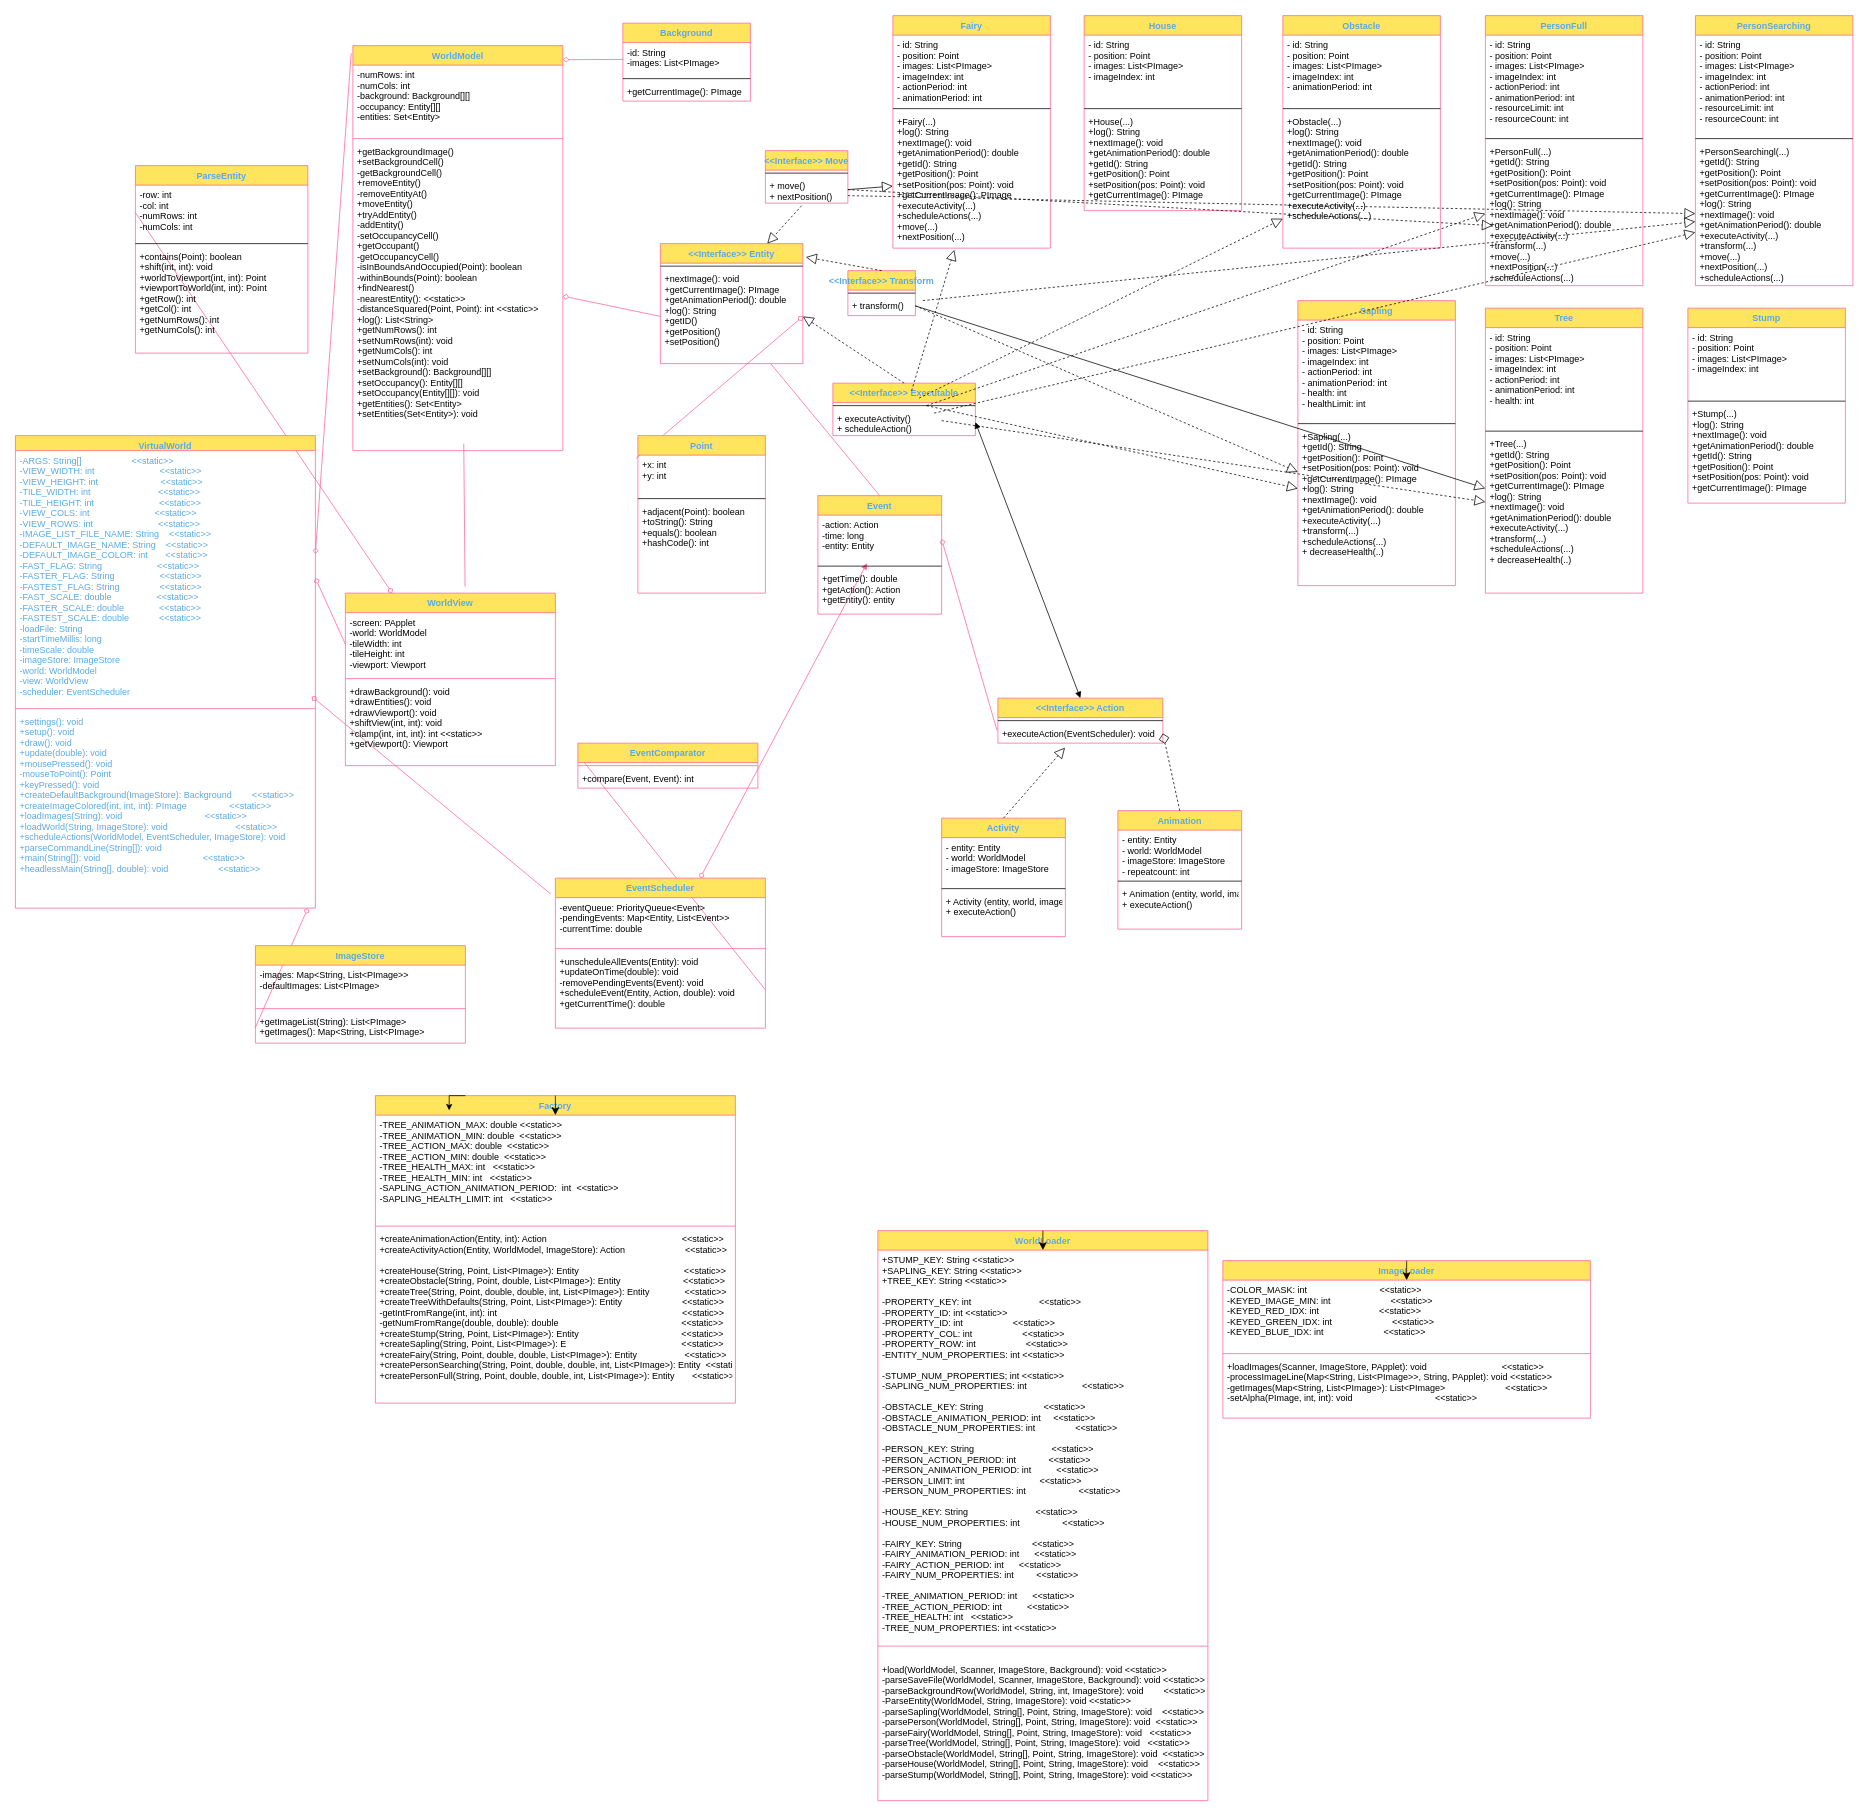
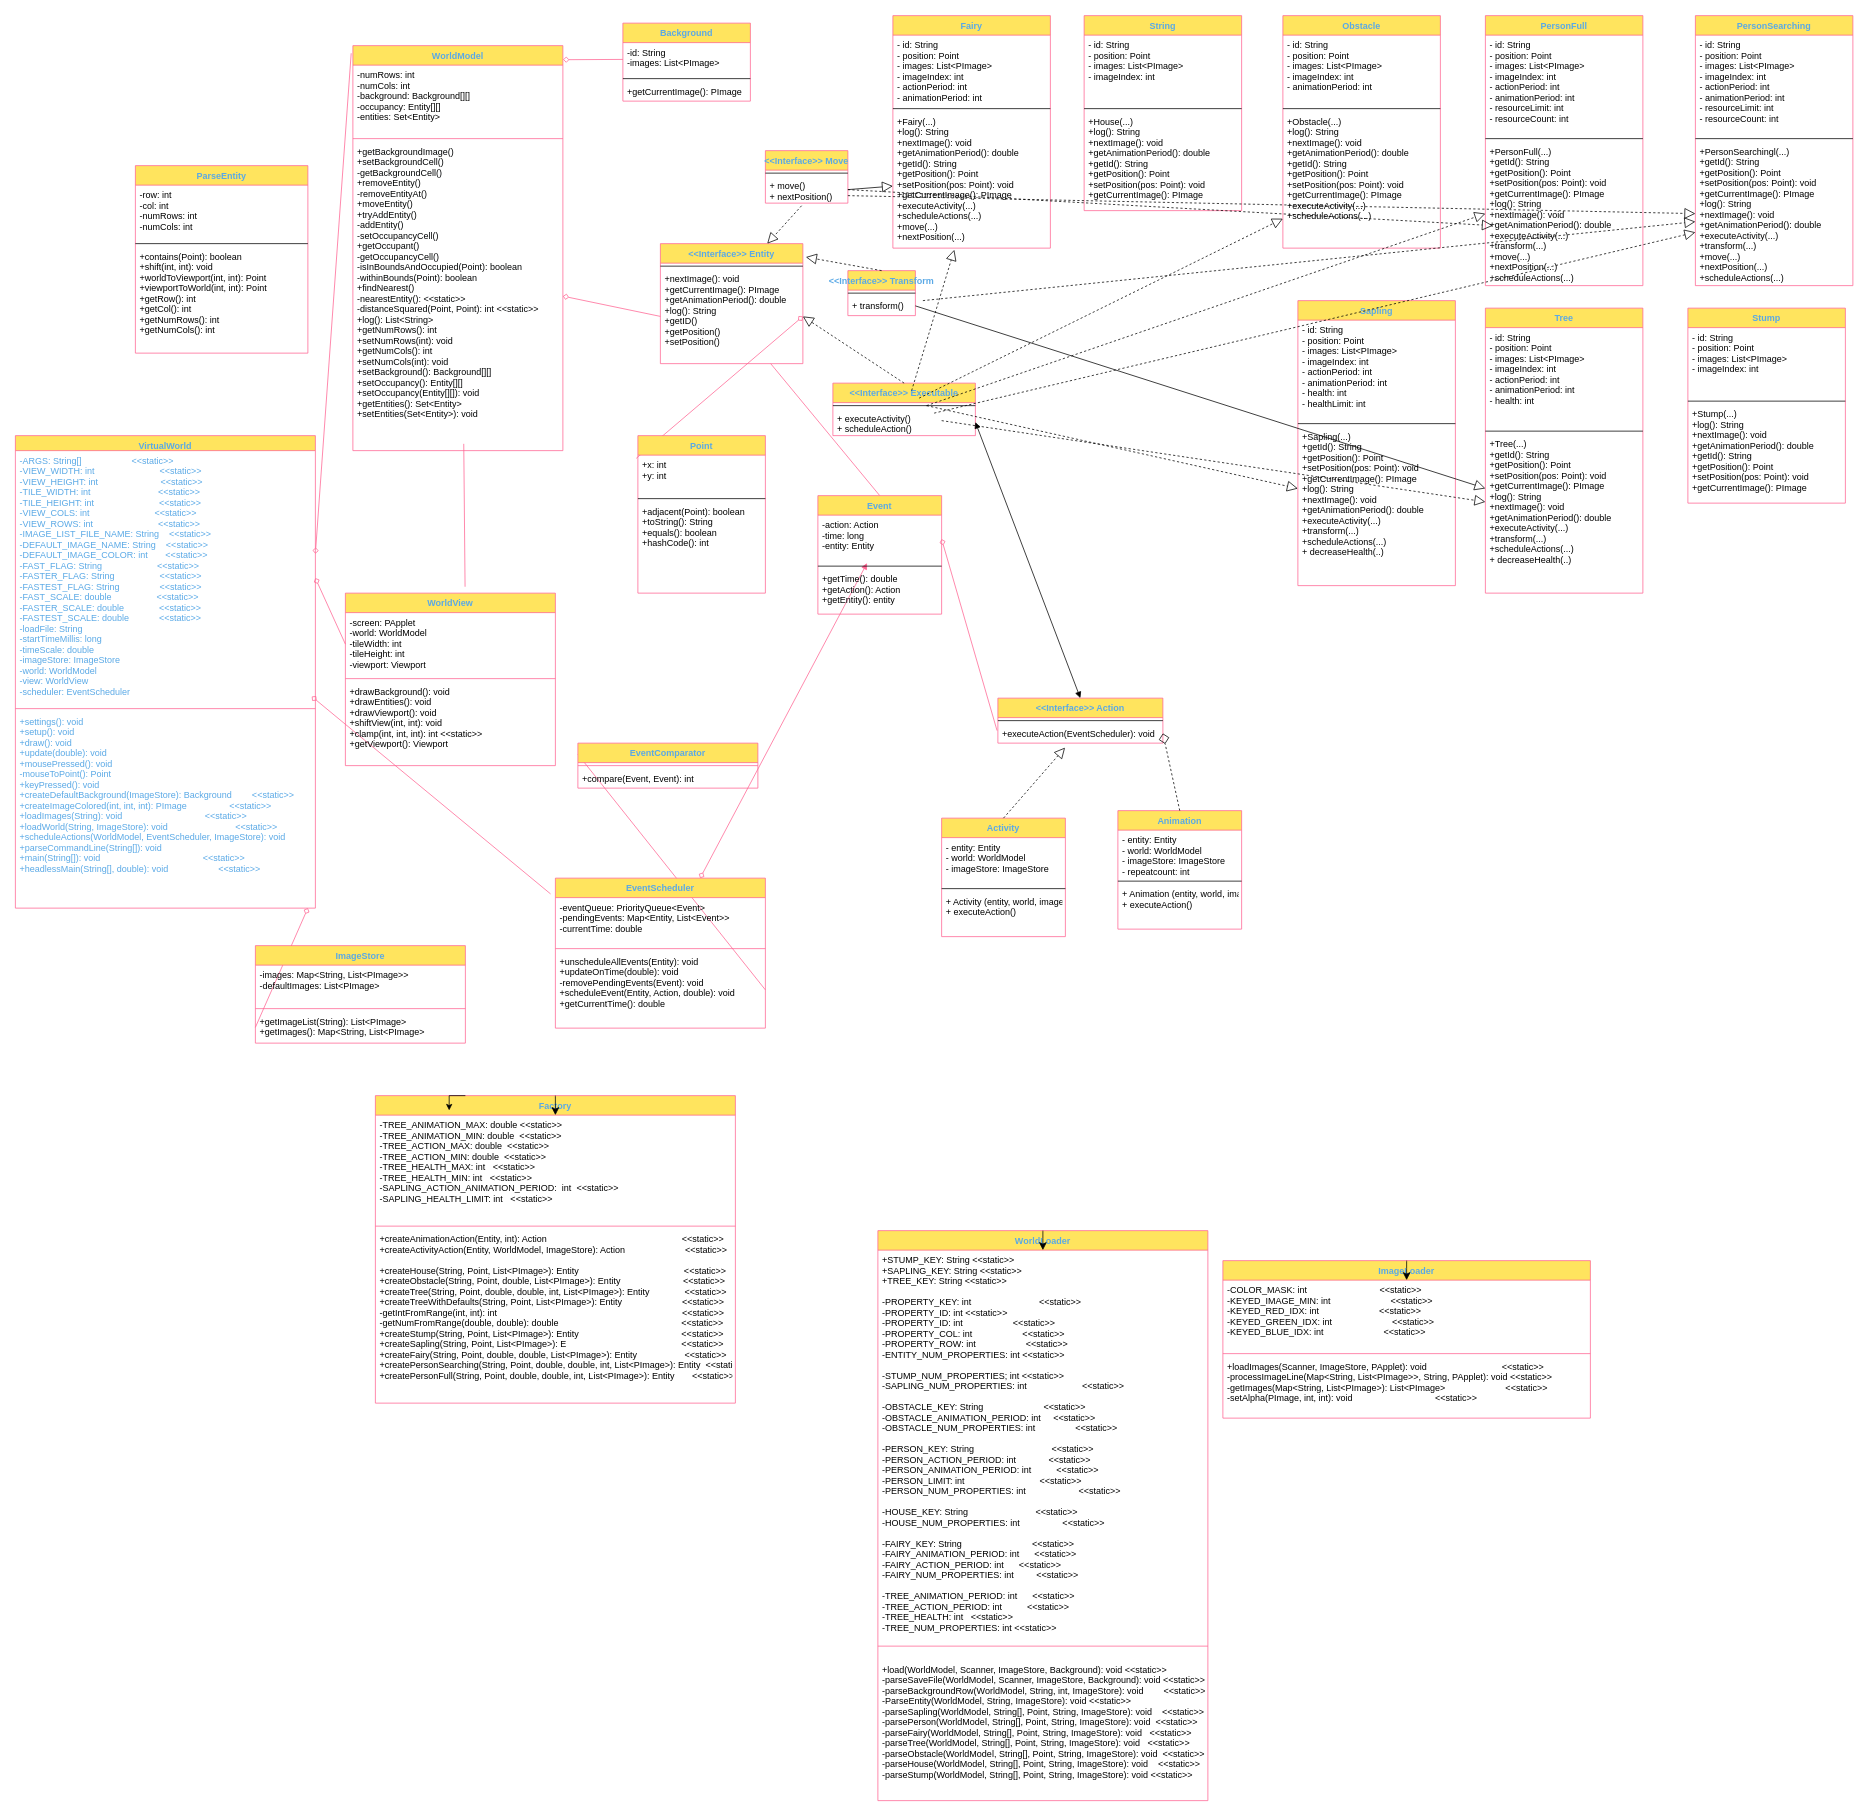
(1163, 26) -> (1163, 26)
(212, 326) -> none
(1104, 387) -> none
